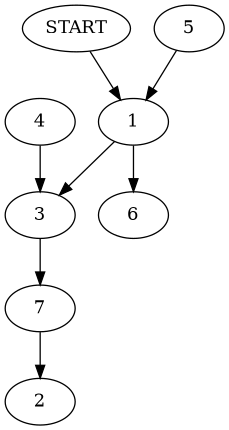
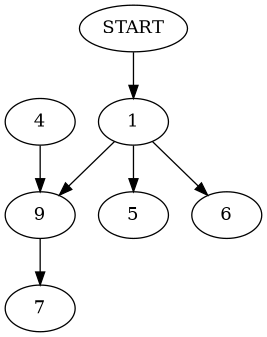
(165, 70) -> (133, 162)
(40, 215) -> (40, 215)
(40, 402) -> none
